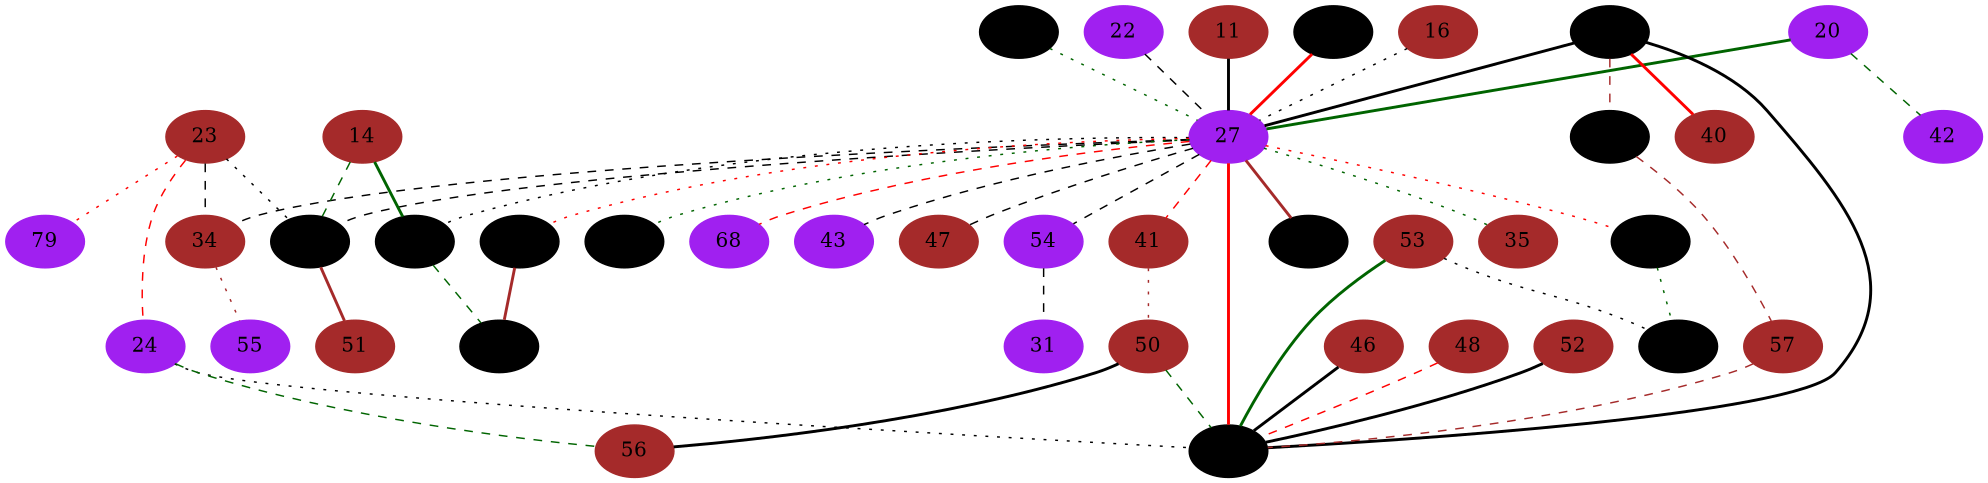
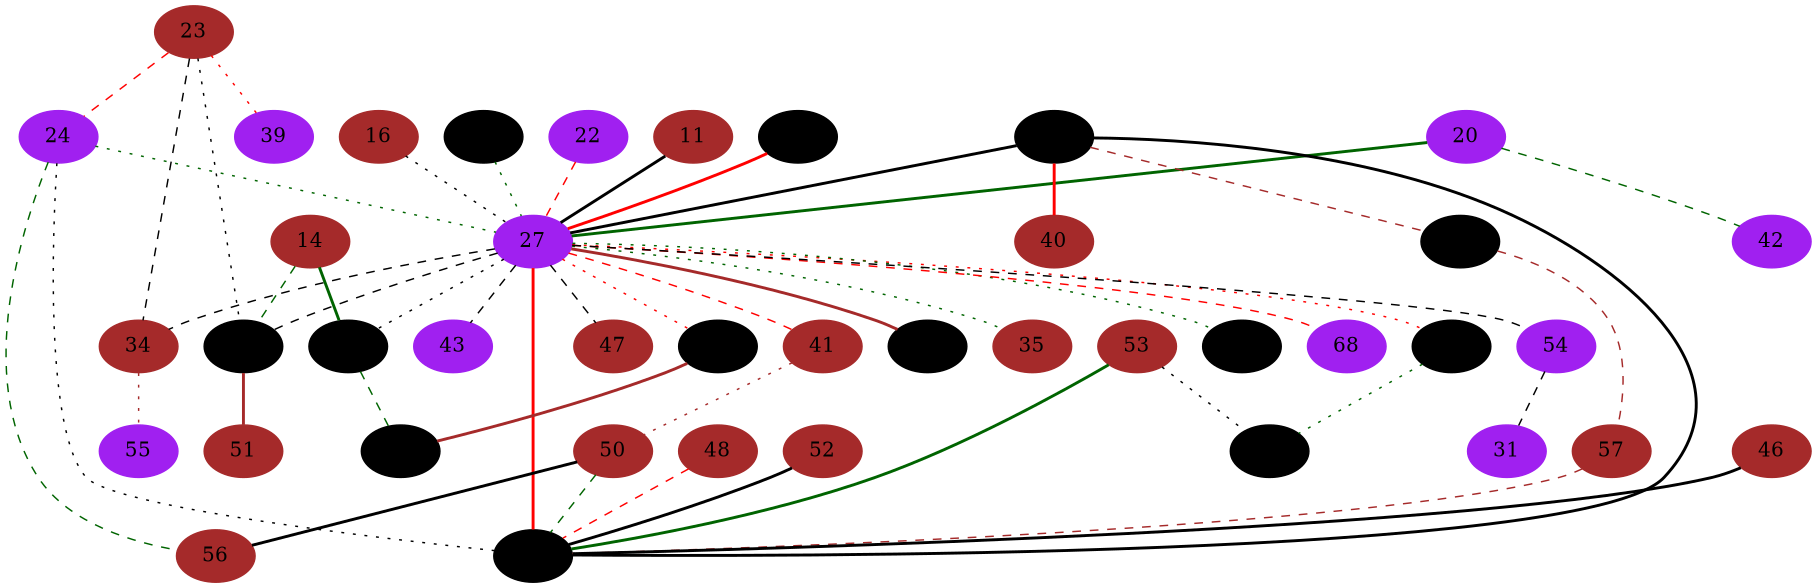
(1176, 84) -> (561, 189)
none -> (296, 189)
(45, 242) -> (274, 137)
